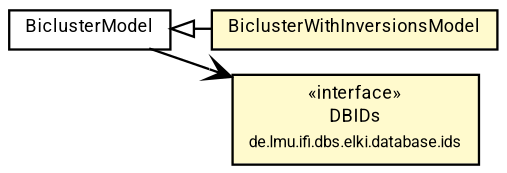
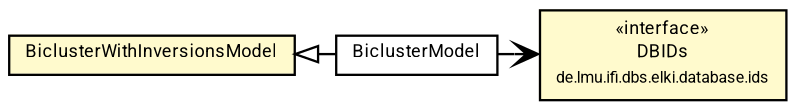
(203, 29) -> (327, 54)
